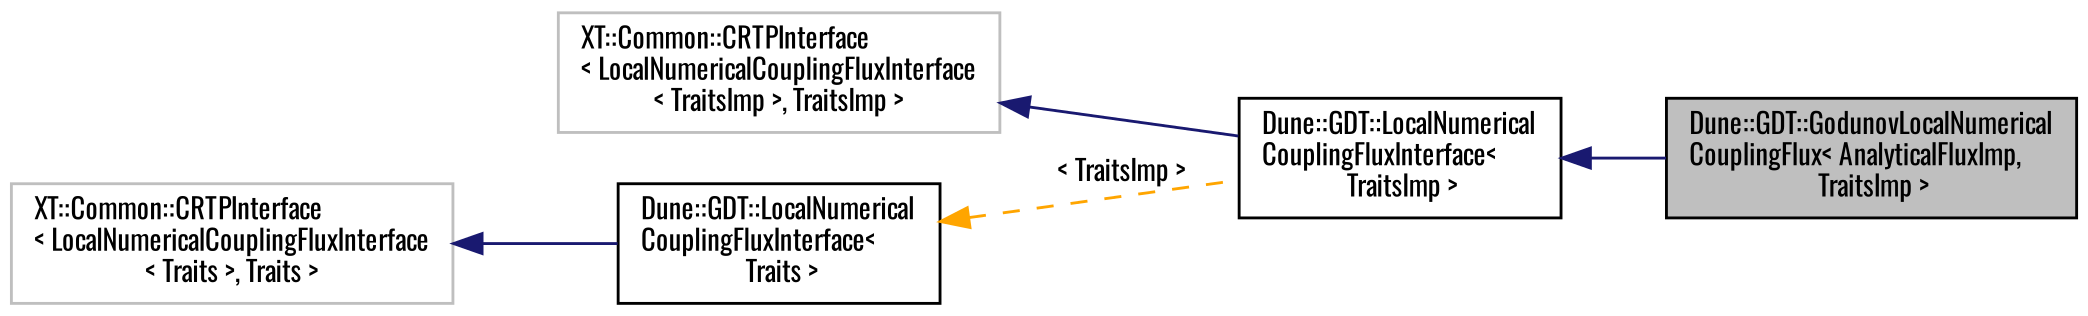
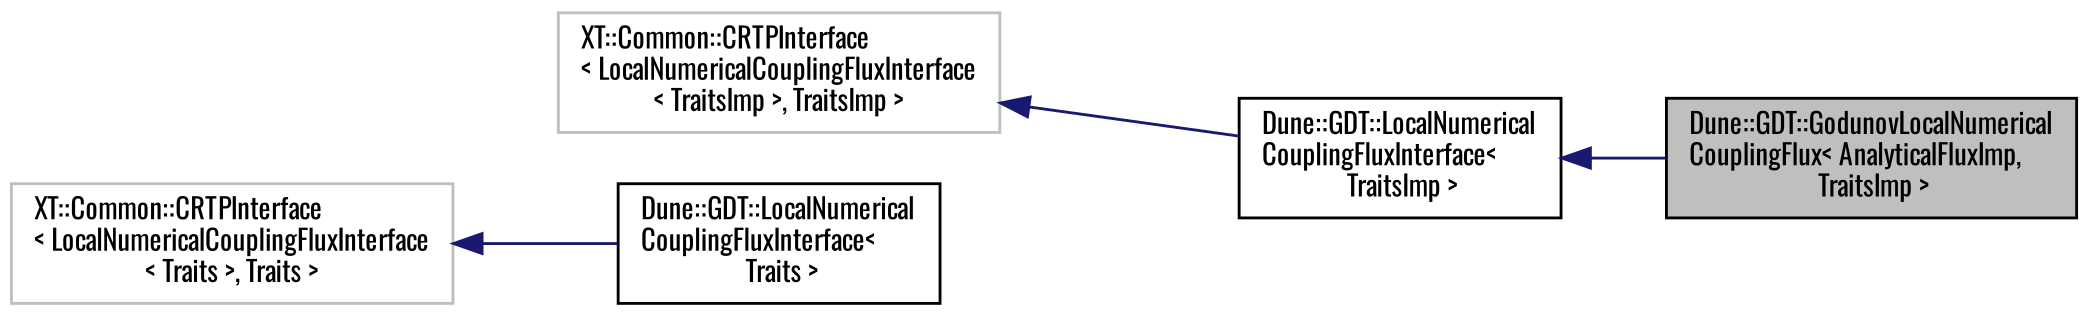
(1104, 199) -> none
